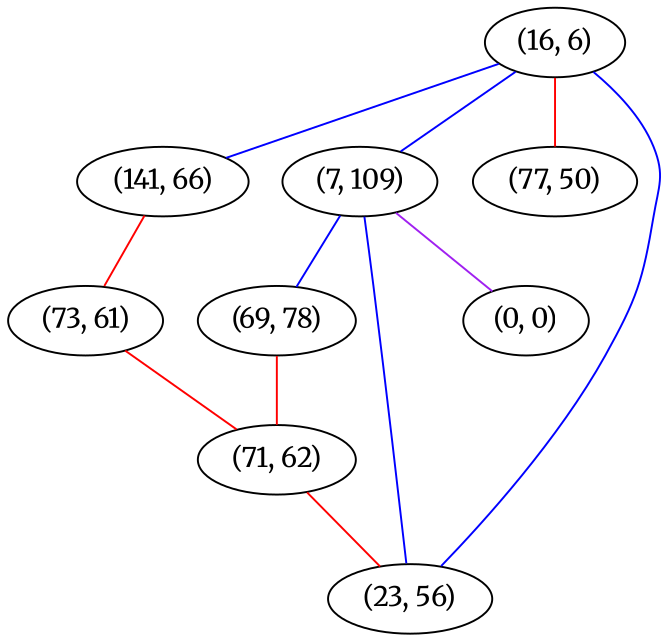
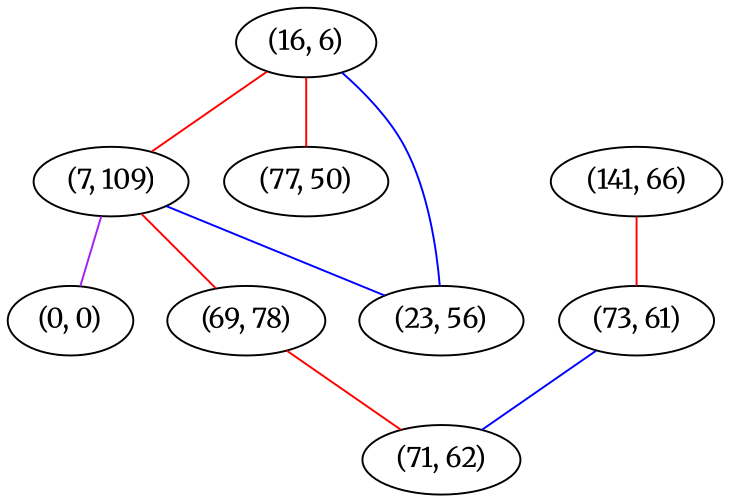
(362, 111) -> none
(458, 112) -> (209, 112)
(318, 251) -> (179, 251)
(181, 390) -> (539, 390)
(344, 529) -> none
